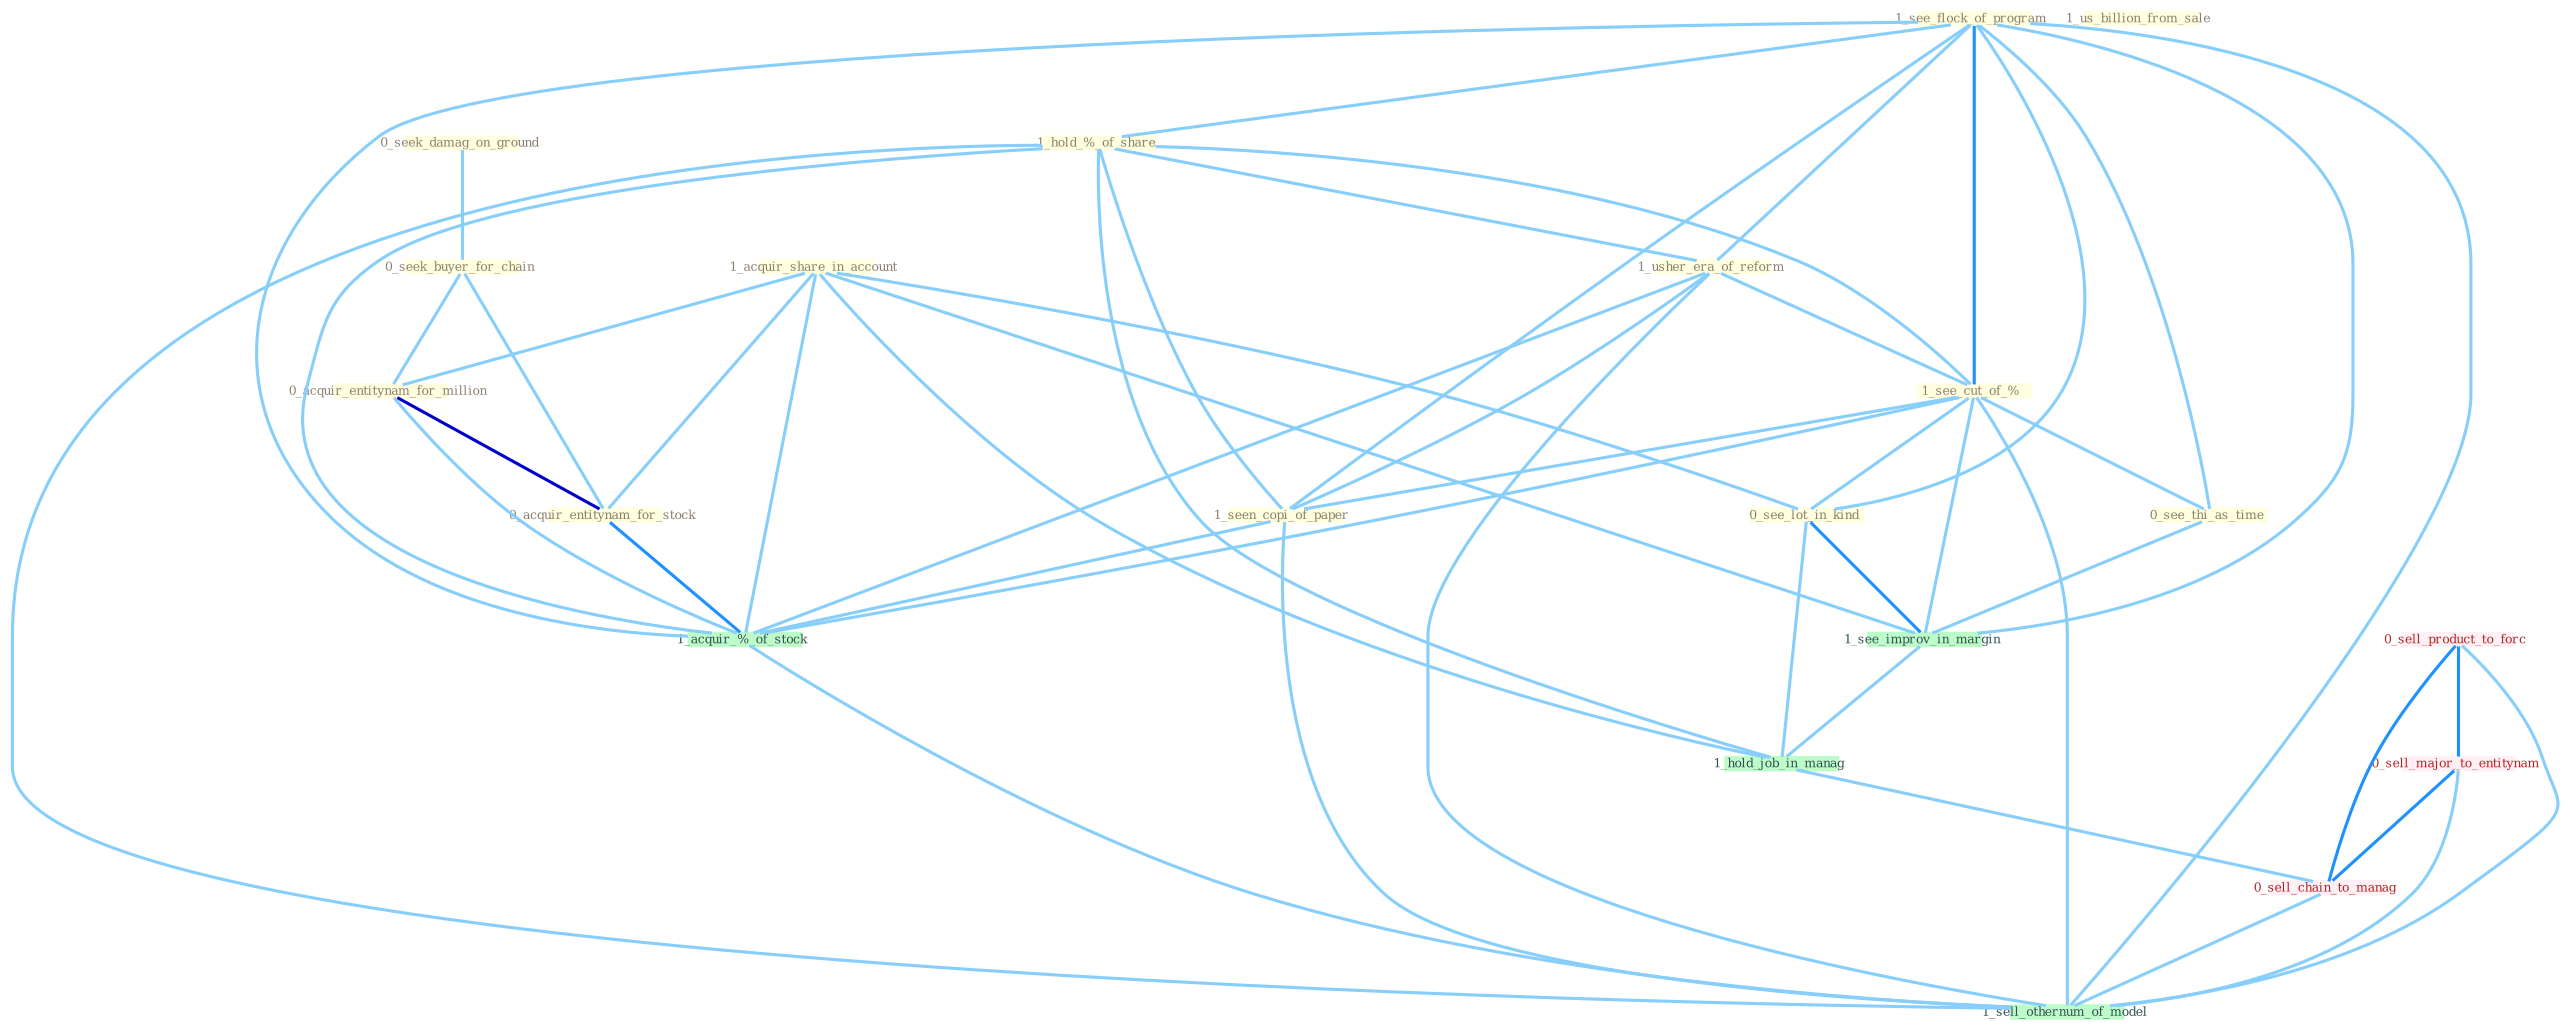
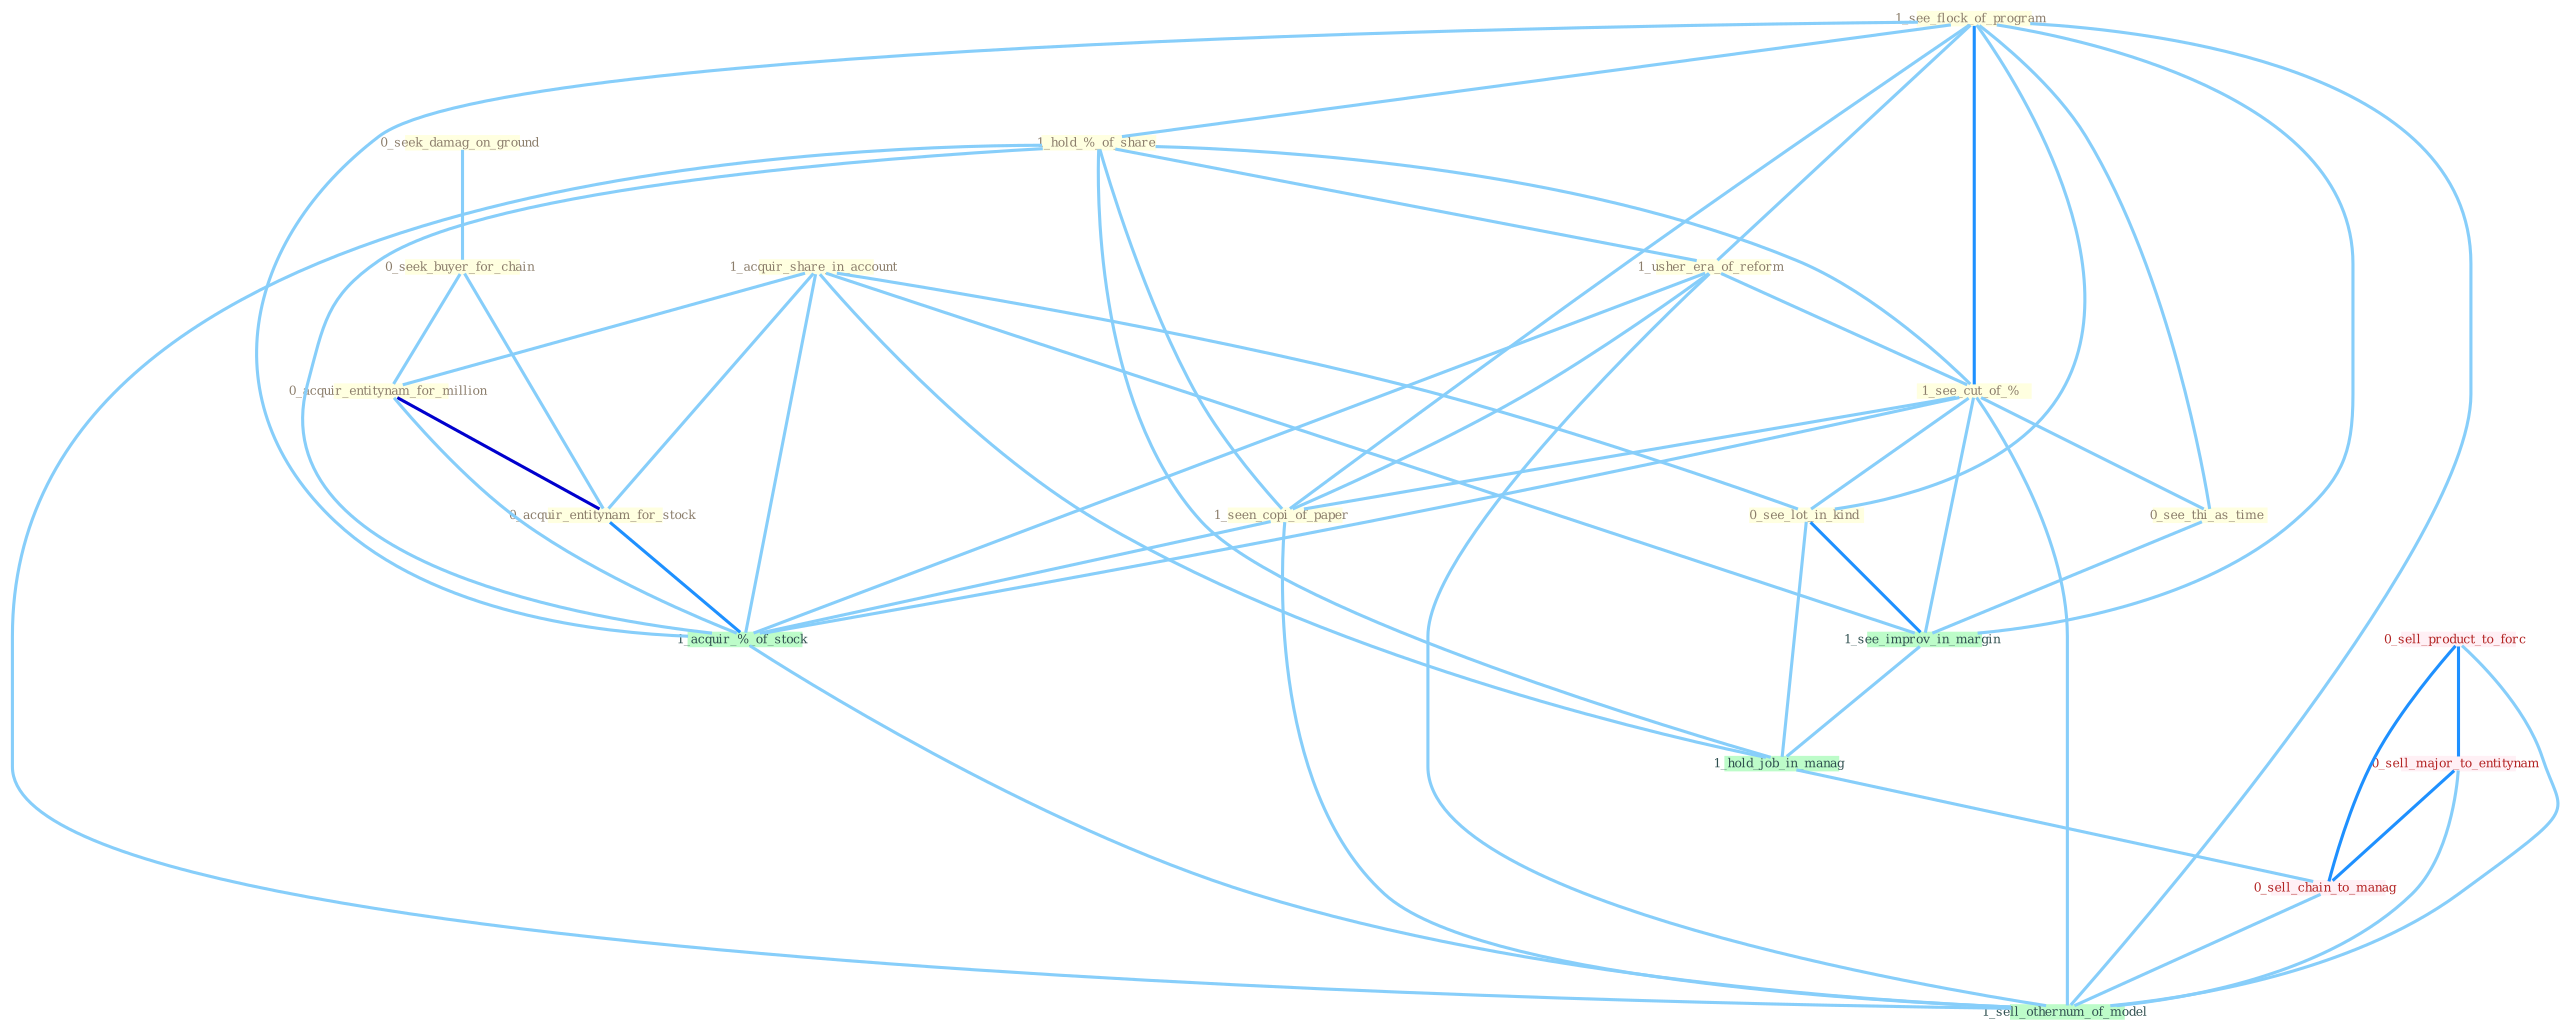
(2142, 19) -> none
